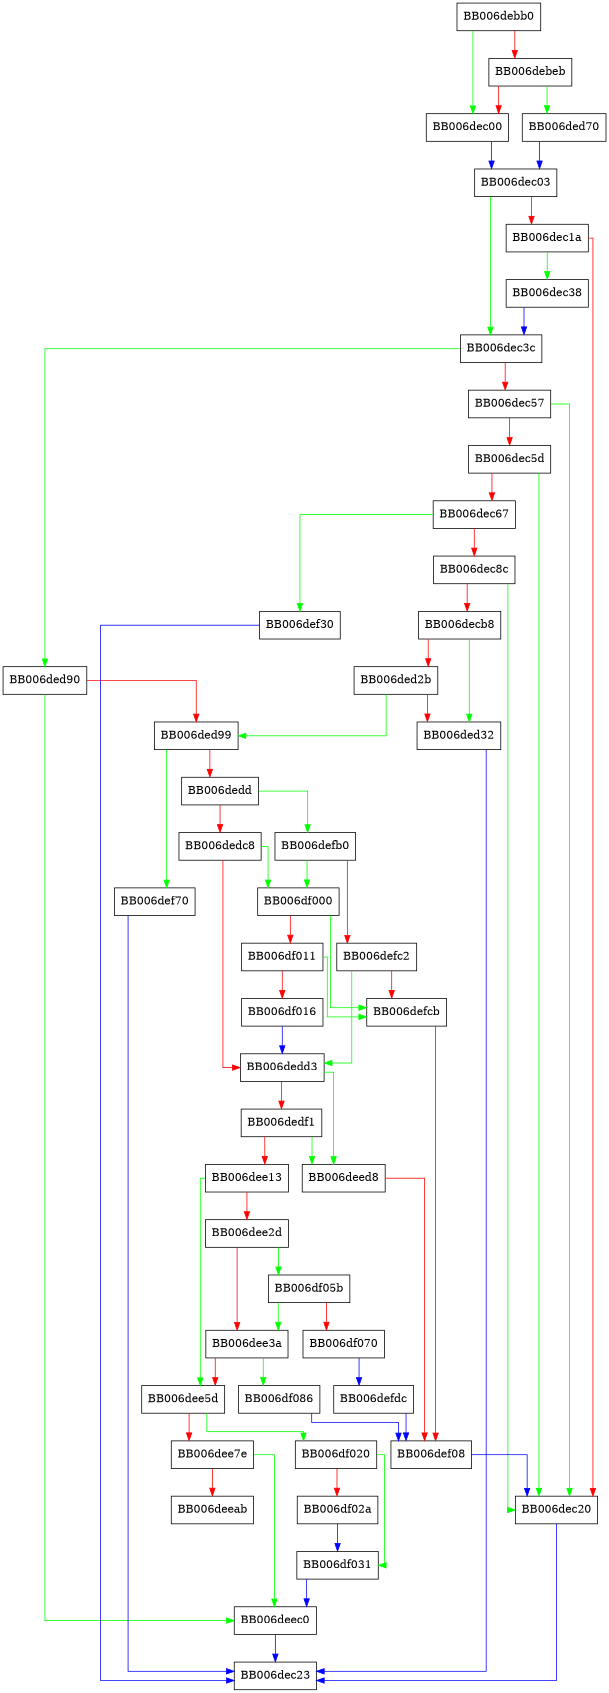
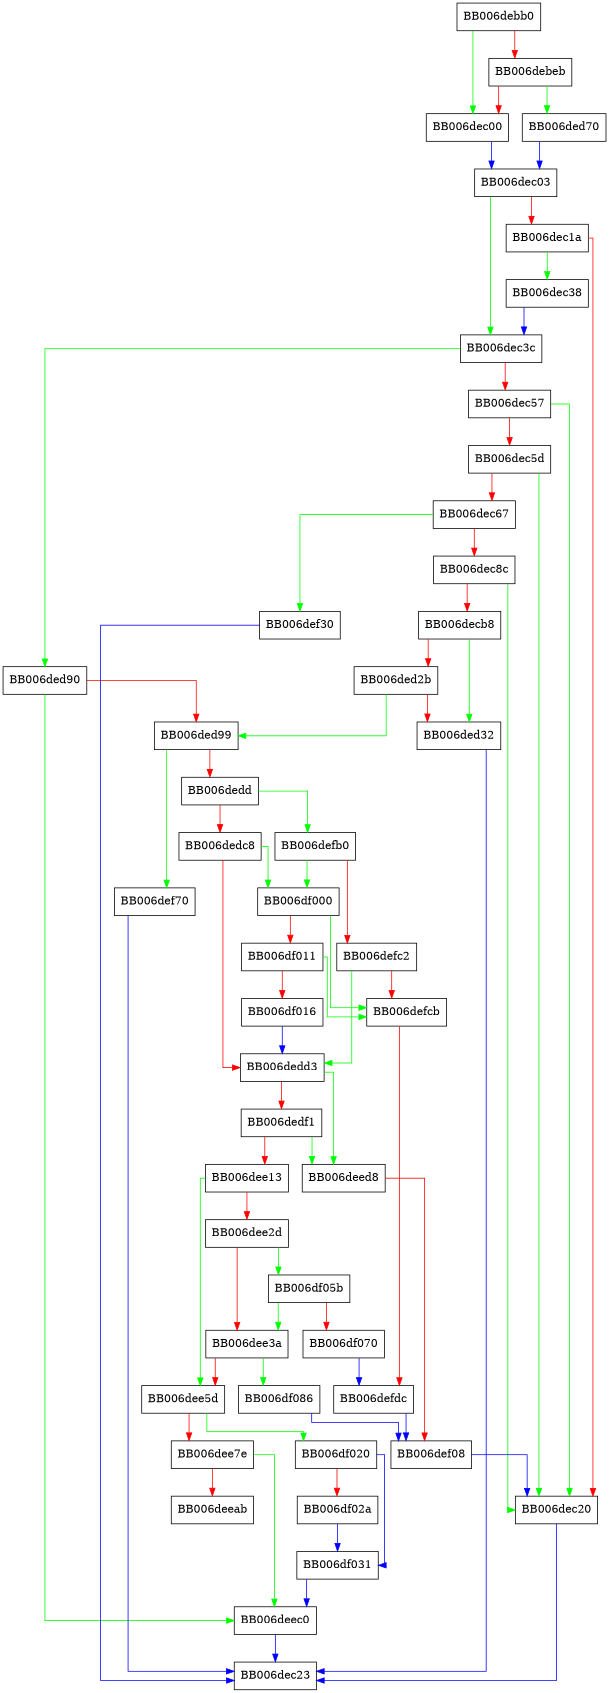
(436, 1230) -> (399, 1202)
(385, 1506) -> (385, 1506)
